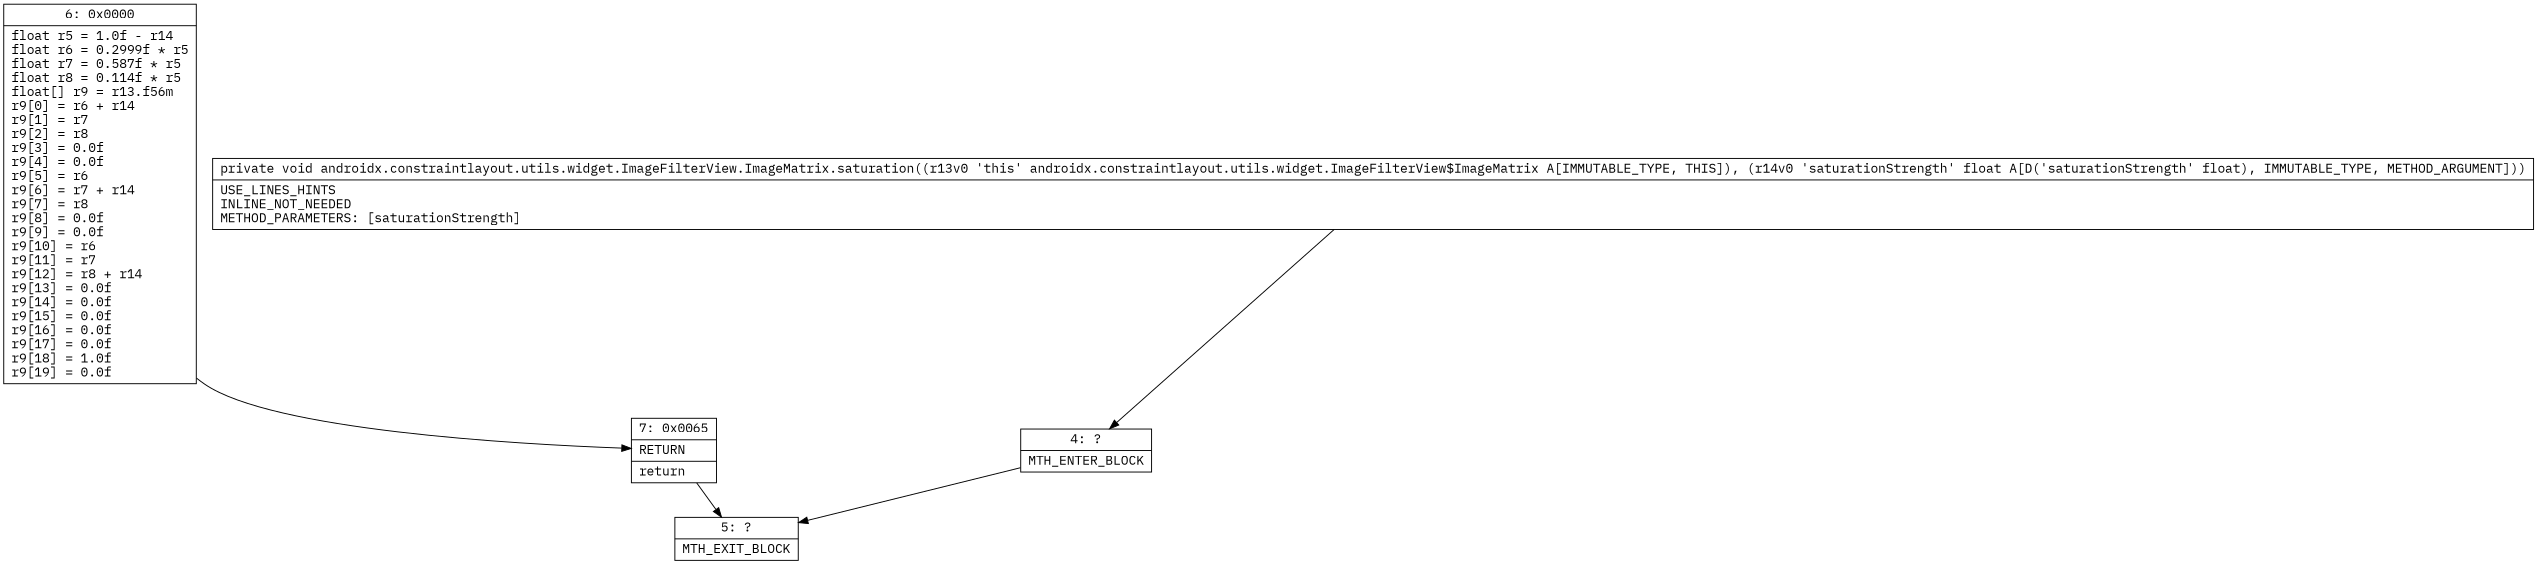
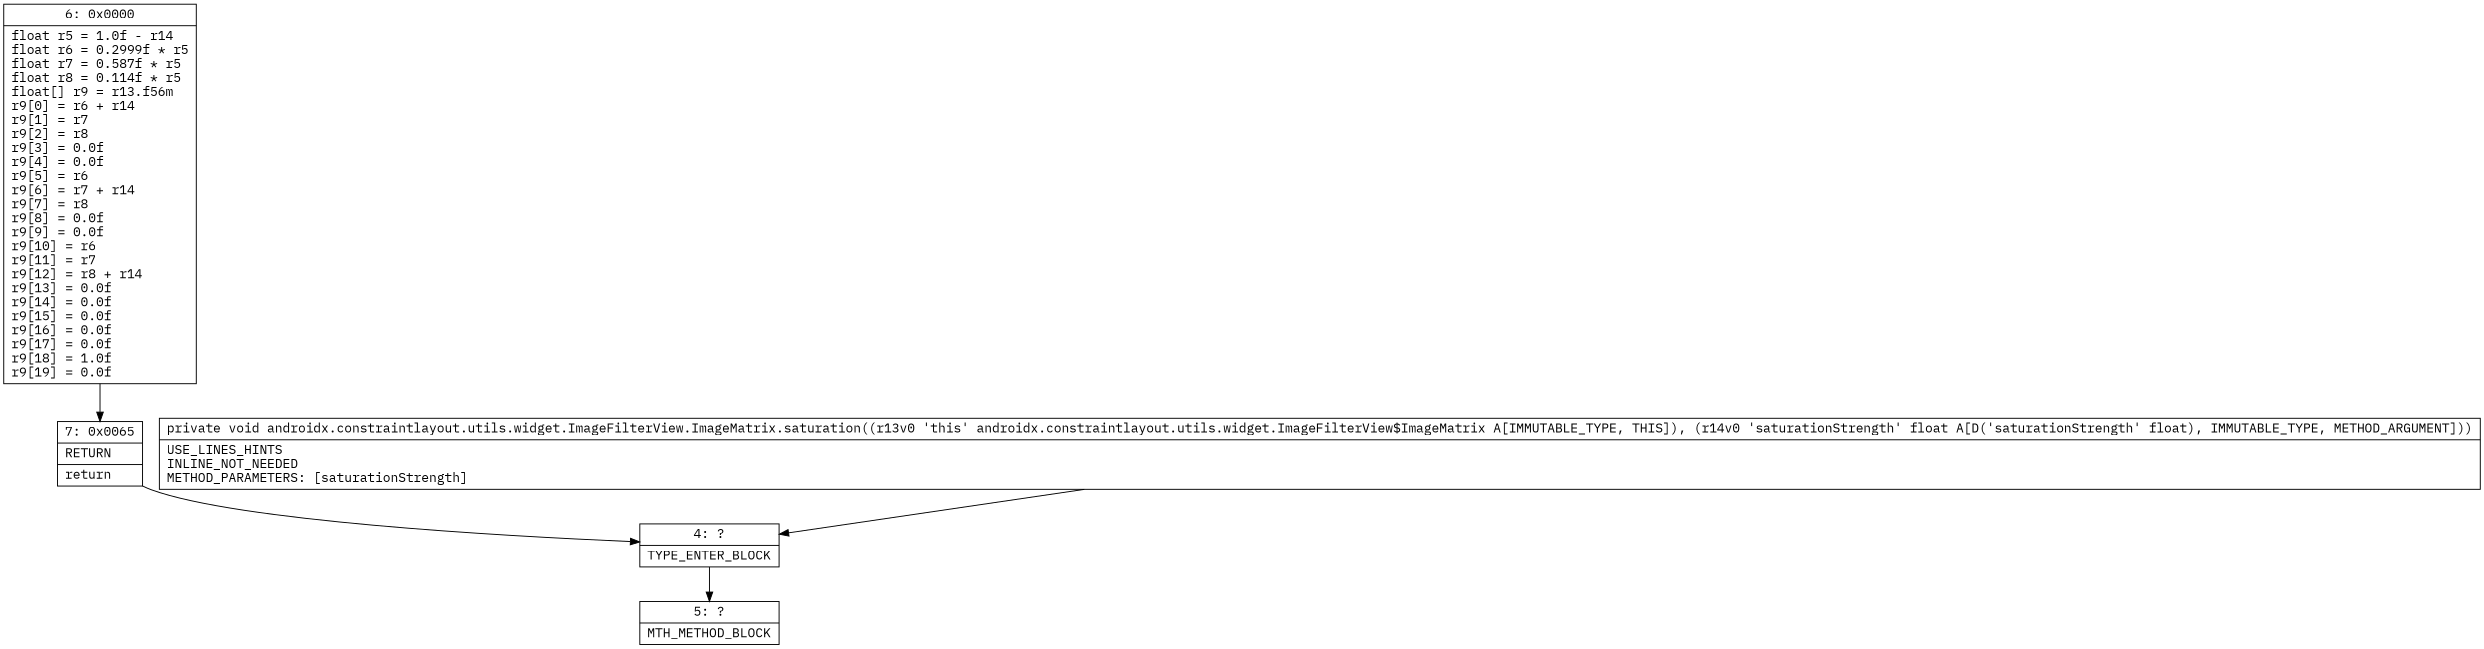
(1086, 461) -> (709, 556)
(706, 496) -> (385, 526)
(737, 549) -> (709, 633)
